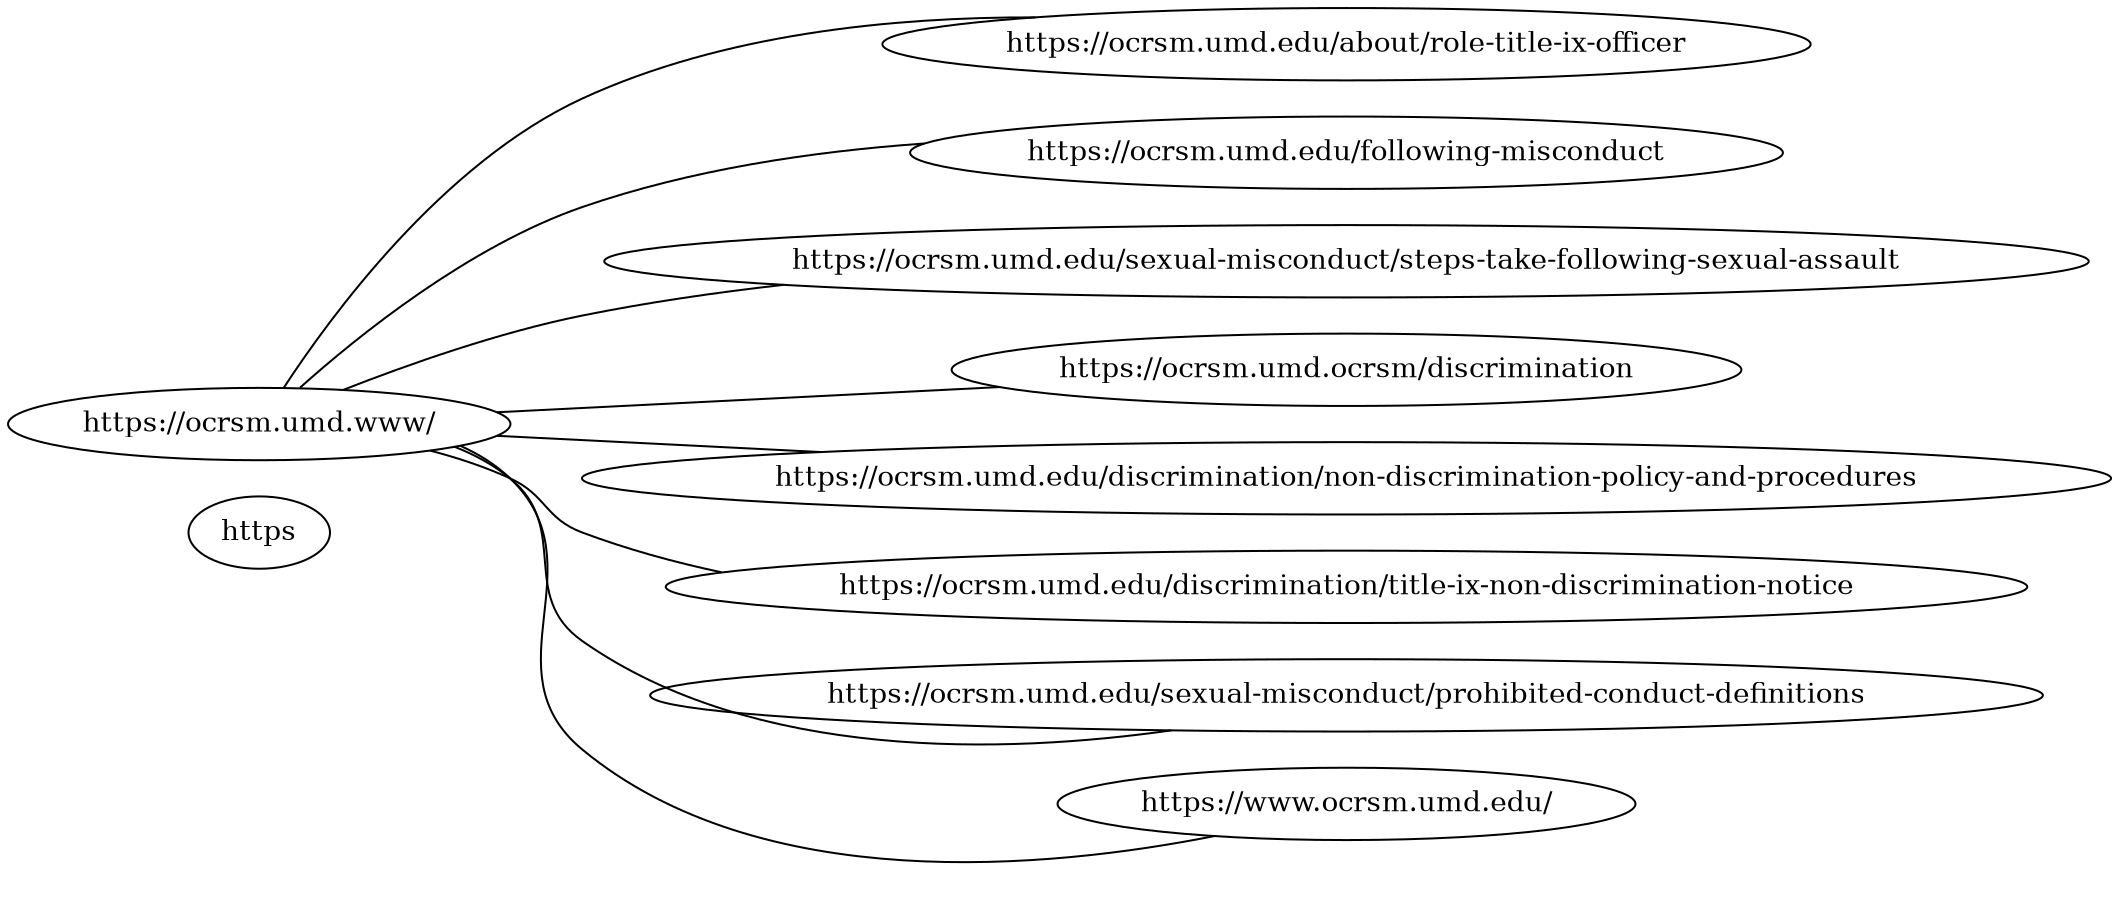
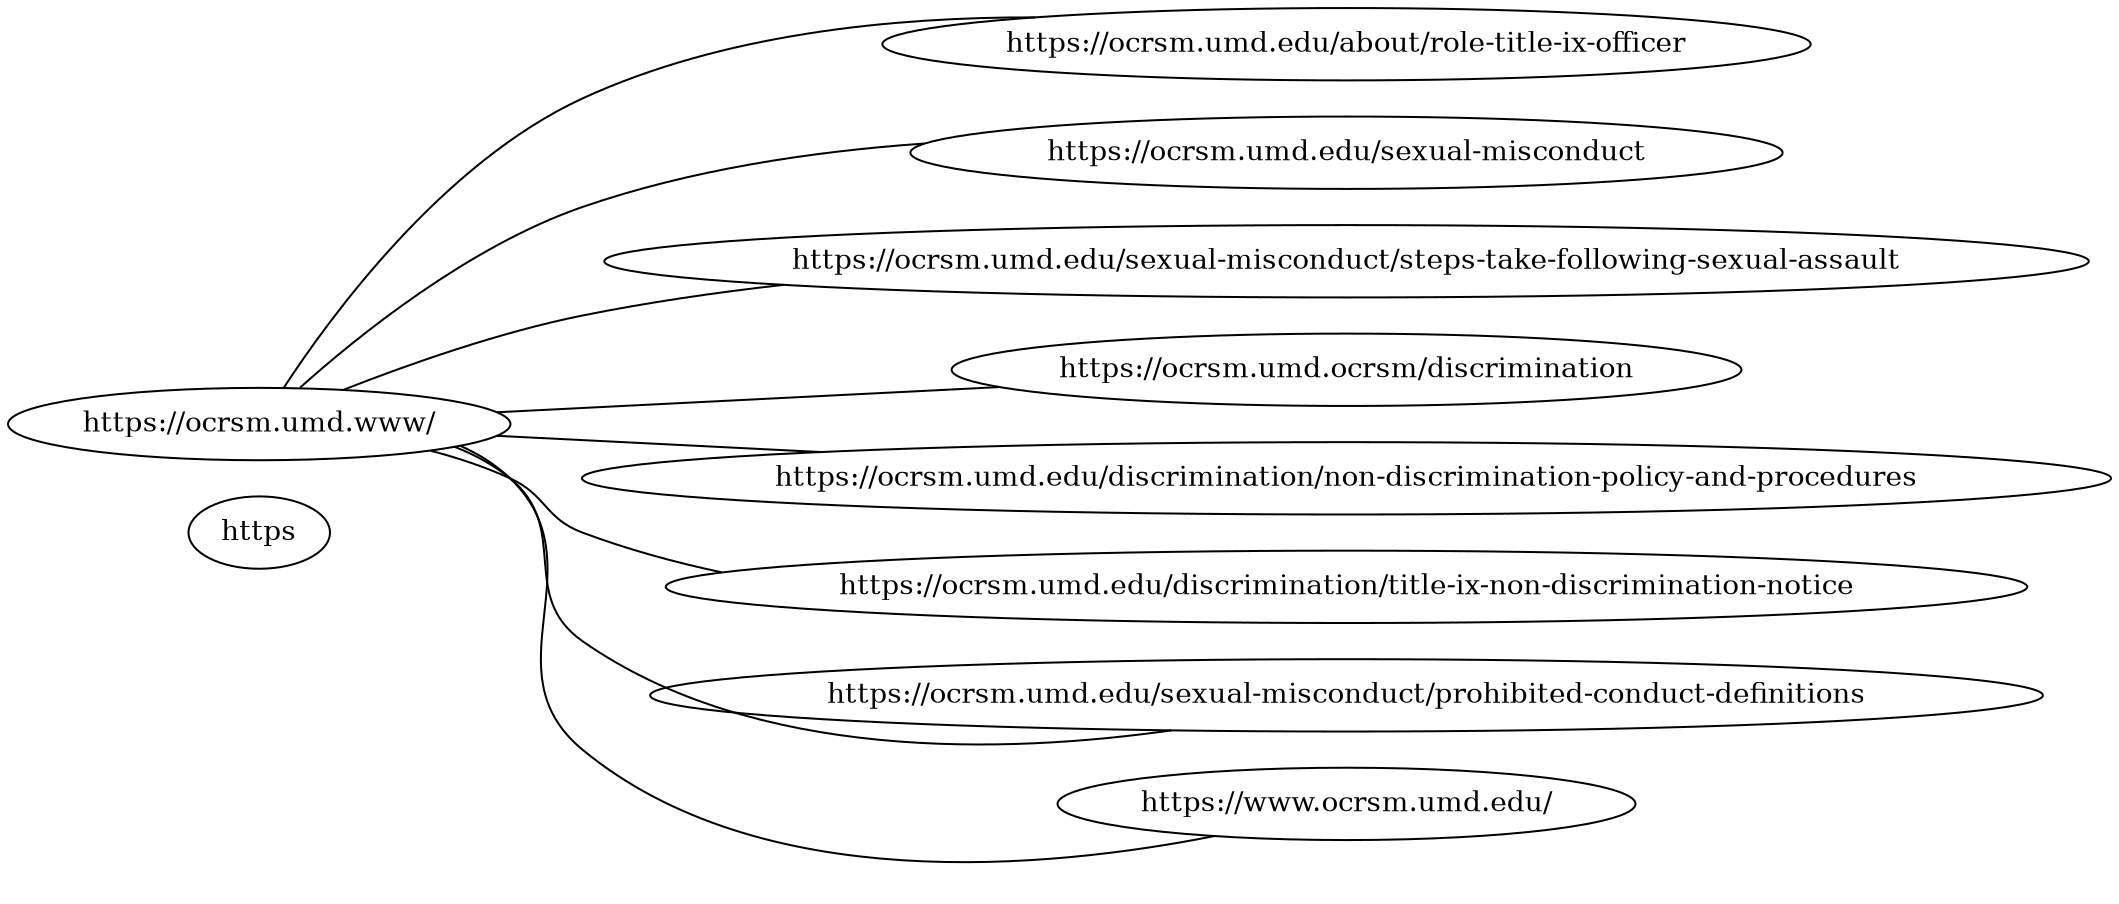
(1347, 153) -> (1347, 153)
